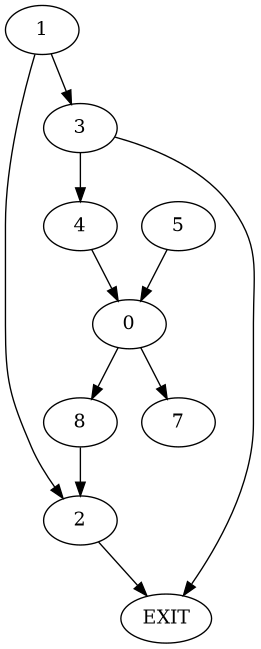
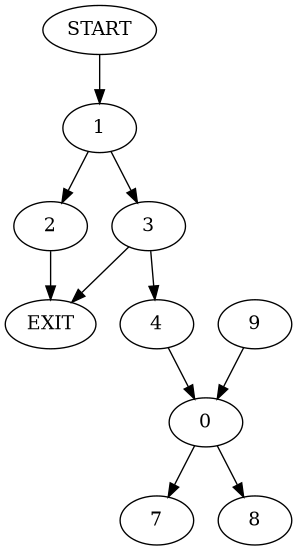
none -> (100, 30)
(178, 226) -> (255, 324)
(80, 465) -> none
